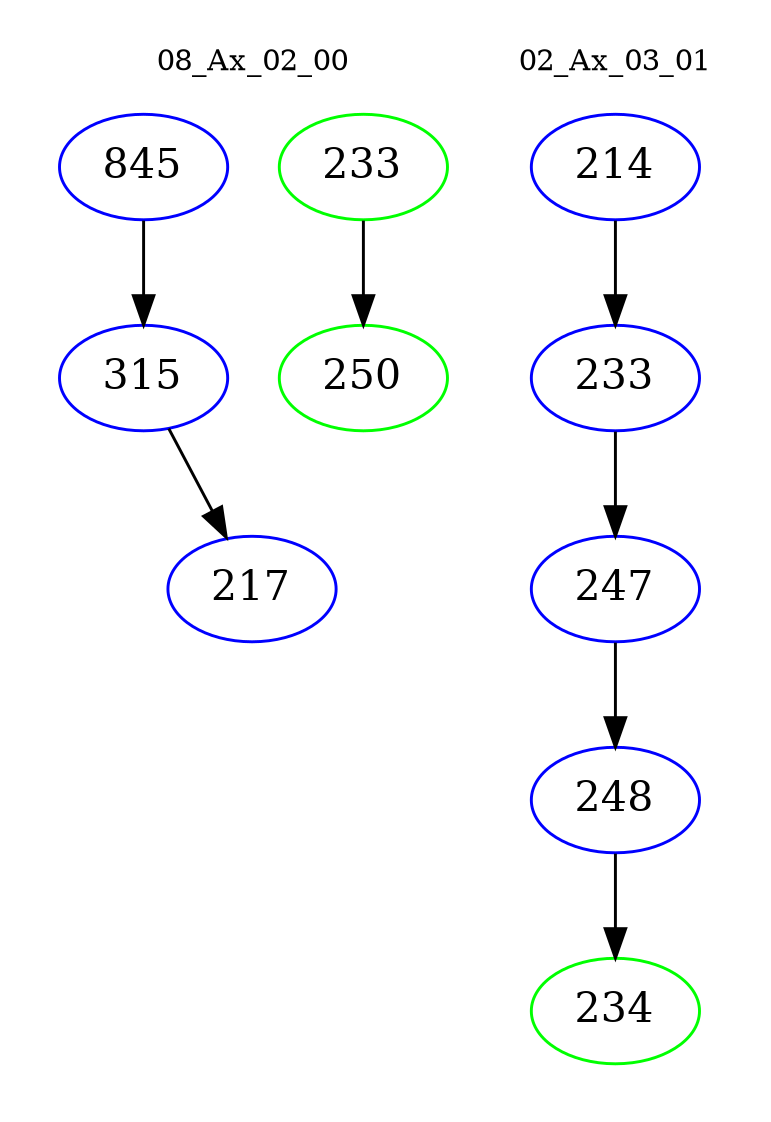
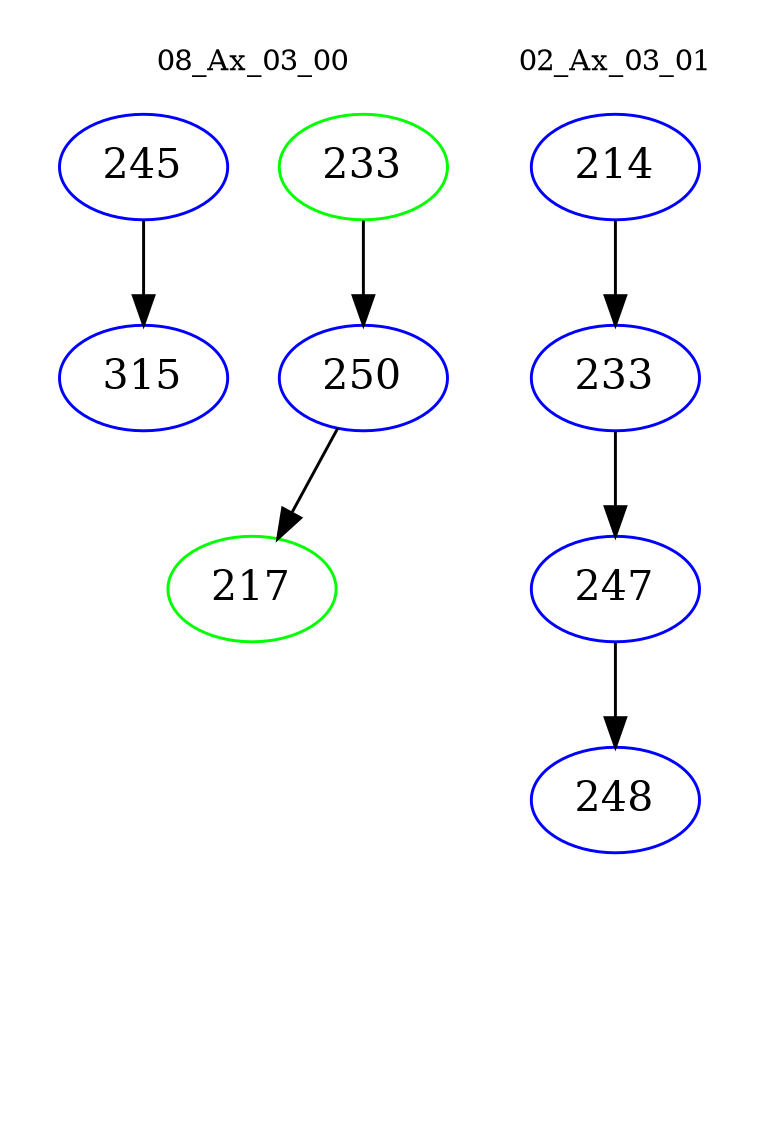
(253, 63) -> (253, 63)
(144, 167) -> (144, 167)
(363, 378) -> (363, 378)
(191, 470) -> (315, 470)
(252, 589) -> (252, 589)
(615, 1011) -> none
